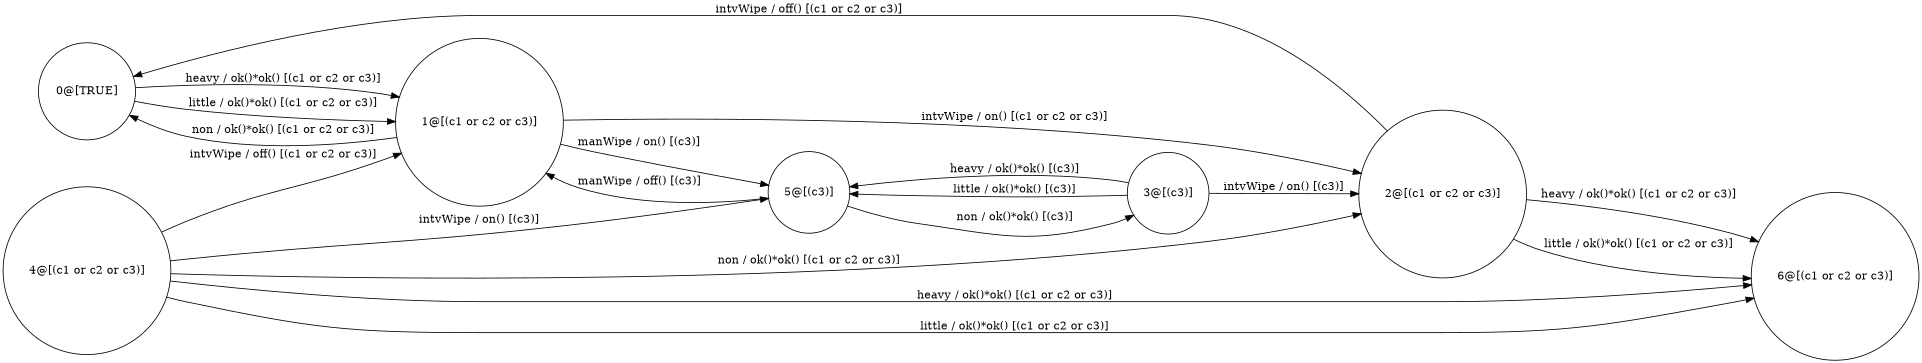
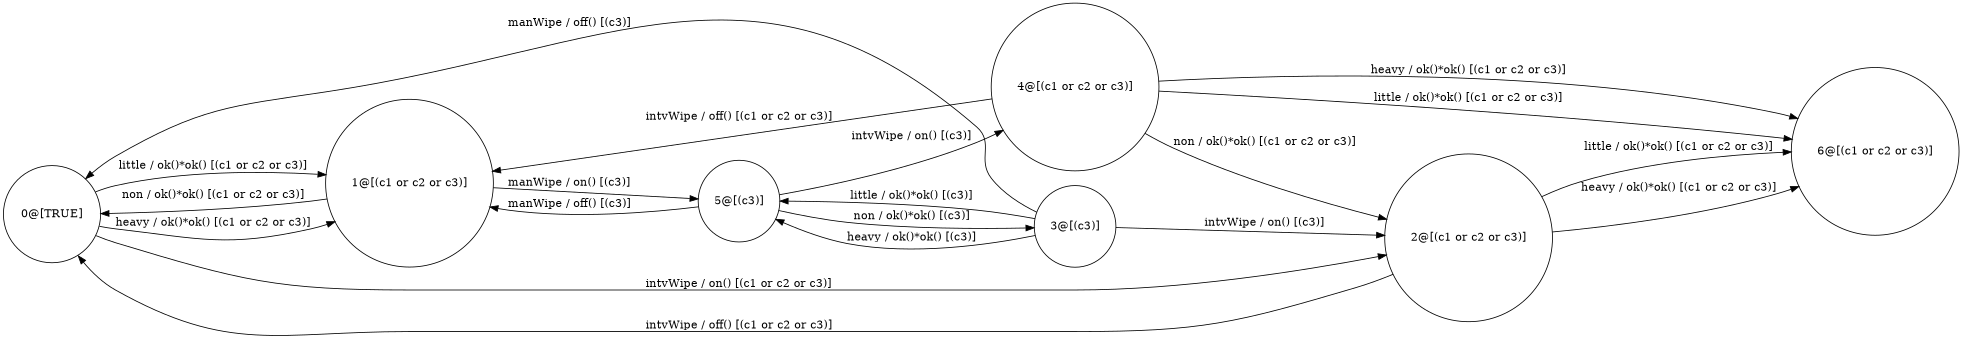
none -> (593, 36)
(960, 125) -> (735, 290)
(466, 236) -> (889, 171)
